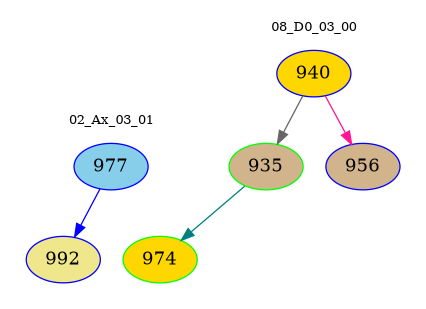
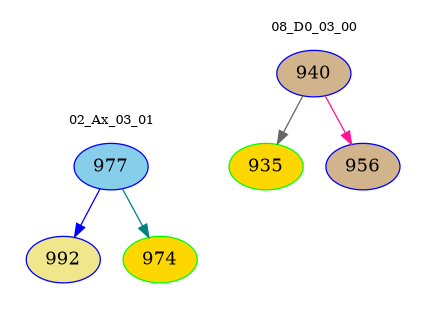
(314, 74) -> (314, 74)
(266, 167) -> (266, 167)
(218, 209) -> (132, 207)
